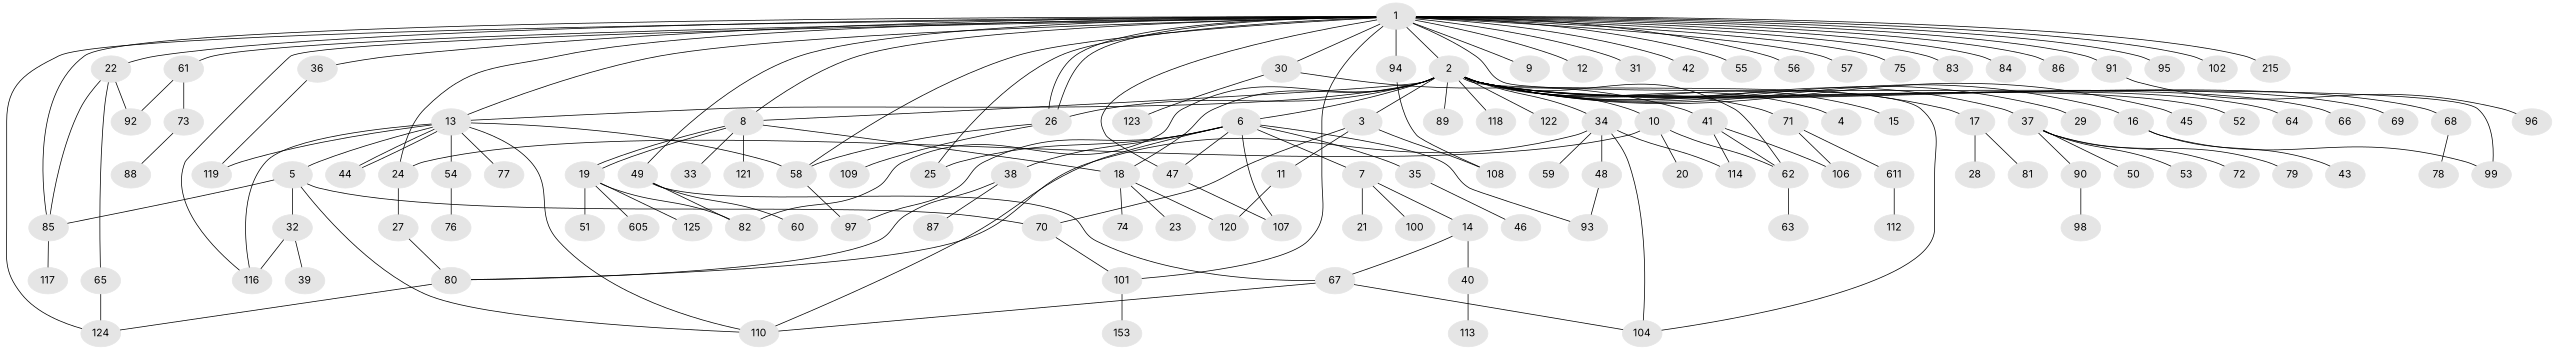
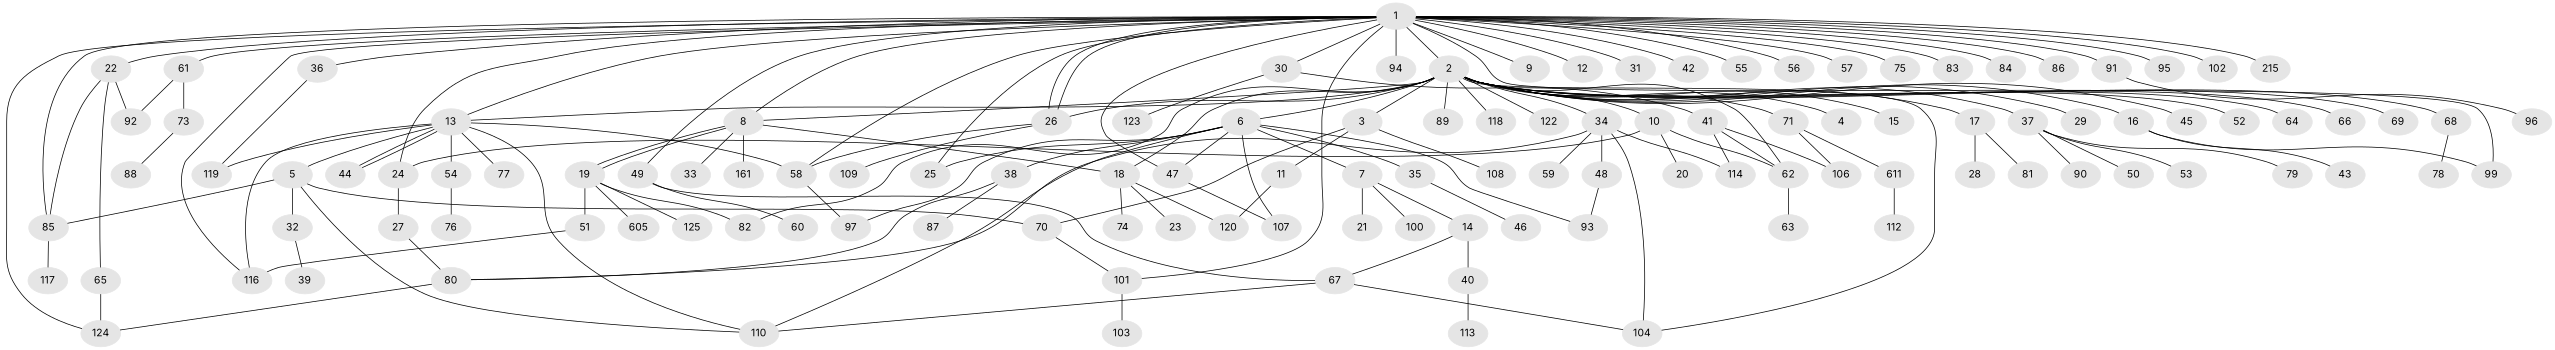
(1422, 139) -> none
(744, 175) -> (744, 175)
(2240, 175) -> none
(691, 201) -> none
(2081, 228) -> none
(272, 254) -> (408, 250)
(1122, 334) -> (1122, 334)
